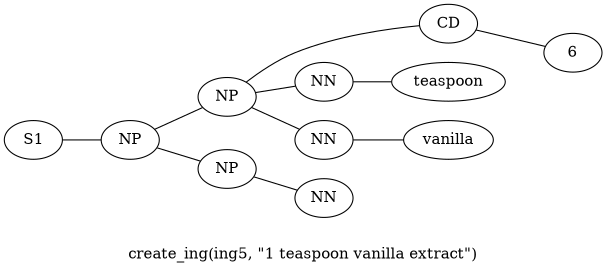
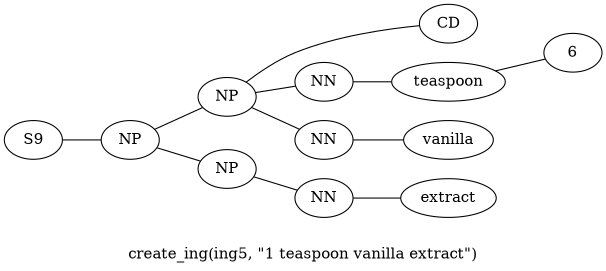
(511, 38) -> (520, 65)
(33, 140) -> (33, 140)
none -> (448, 198)
